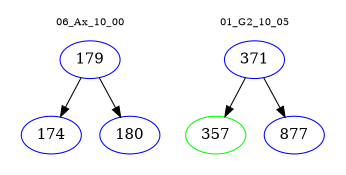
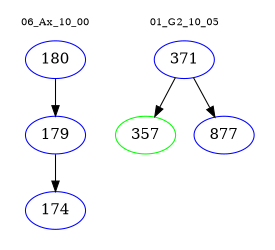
(107, 93) -> (56, 92)
